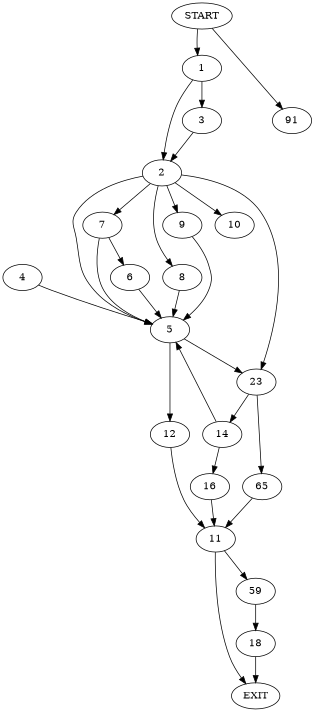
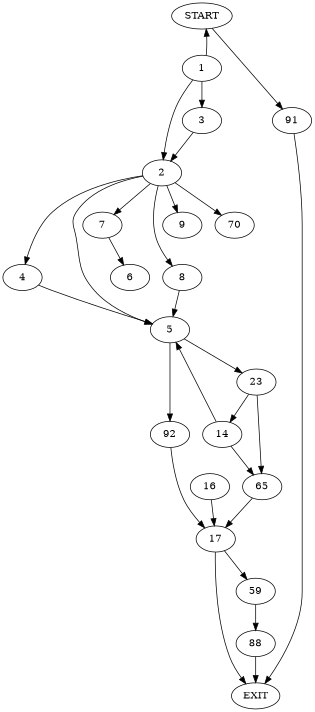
(197, 38) -> (207, 46)
(235, 225) -> (235, 225)
(274, 242) -> (71, 199)
(211, 277) -> none
(104, 290) -> none
(148, 301) -> none
none -> (302, 409)
(170, 434) -> (170, 434)
(217, 457) -> (240, 458)
(216, 539) -> (216, 539)
(256, 644) -> (256, 644)
